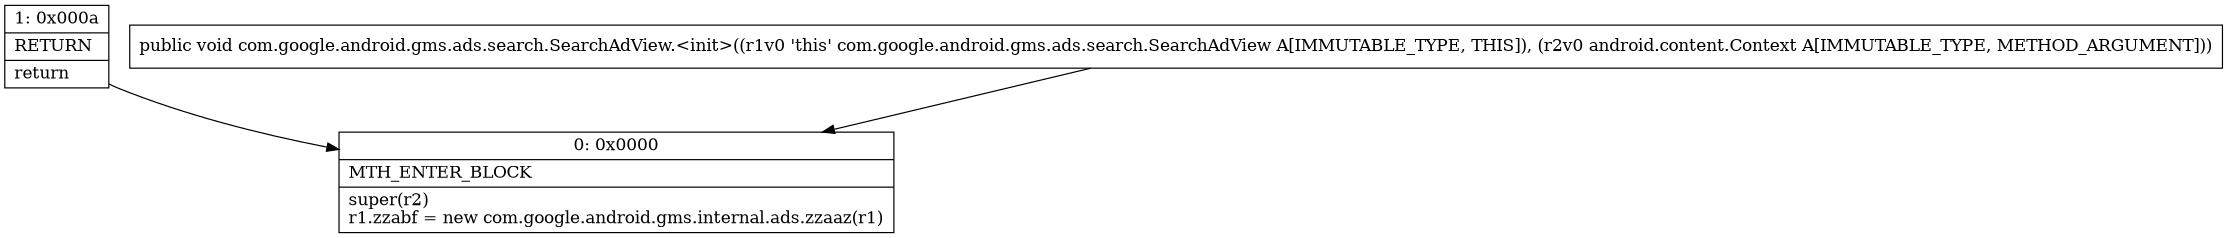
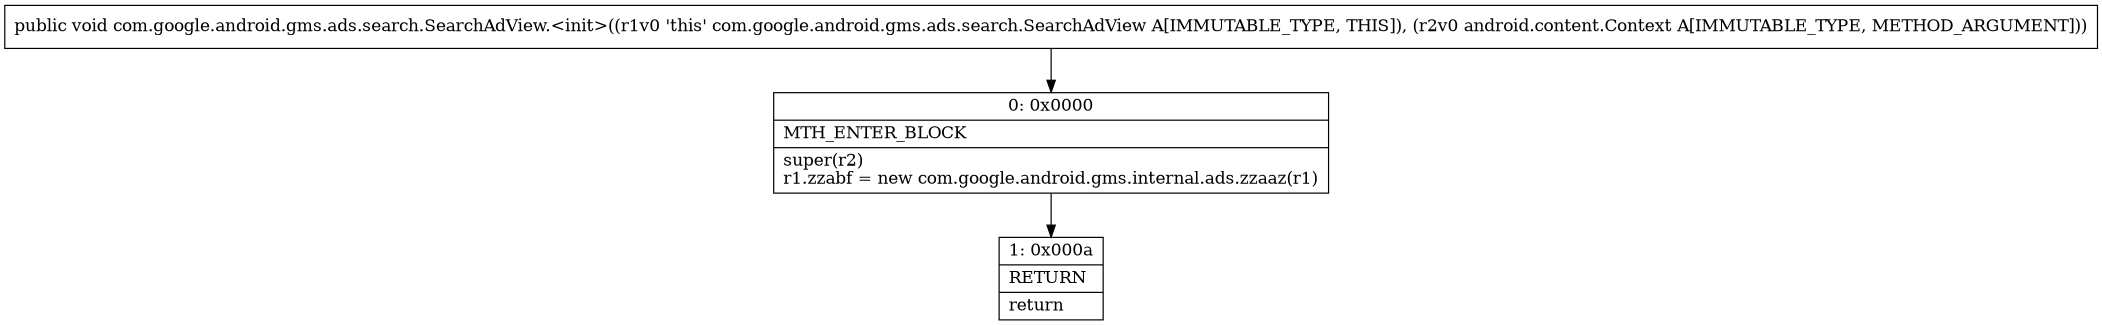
(216, 121) -> (1051, 209)
